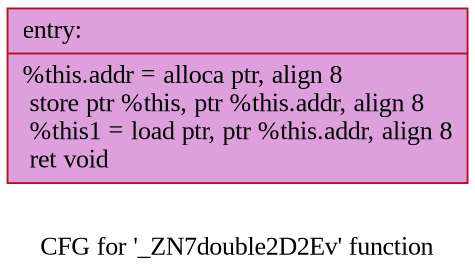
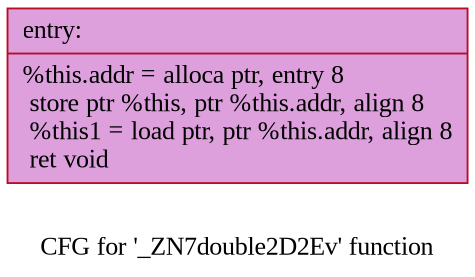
(183, 75) -> (184, 75)
